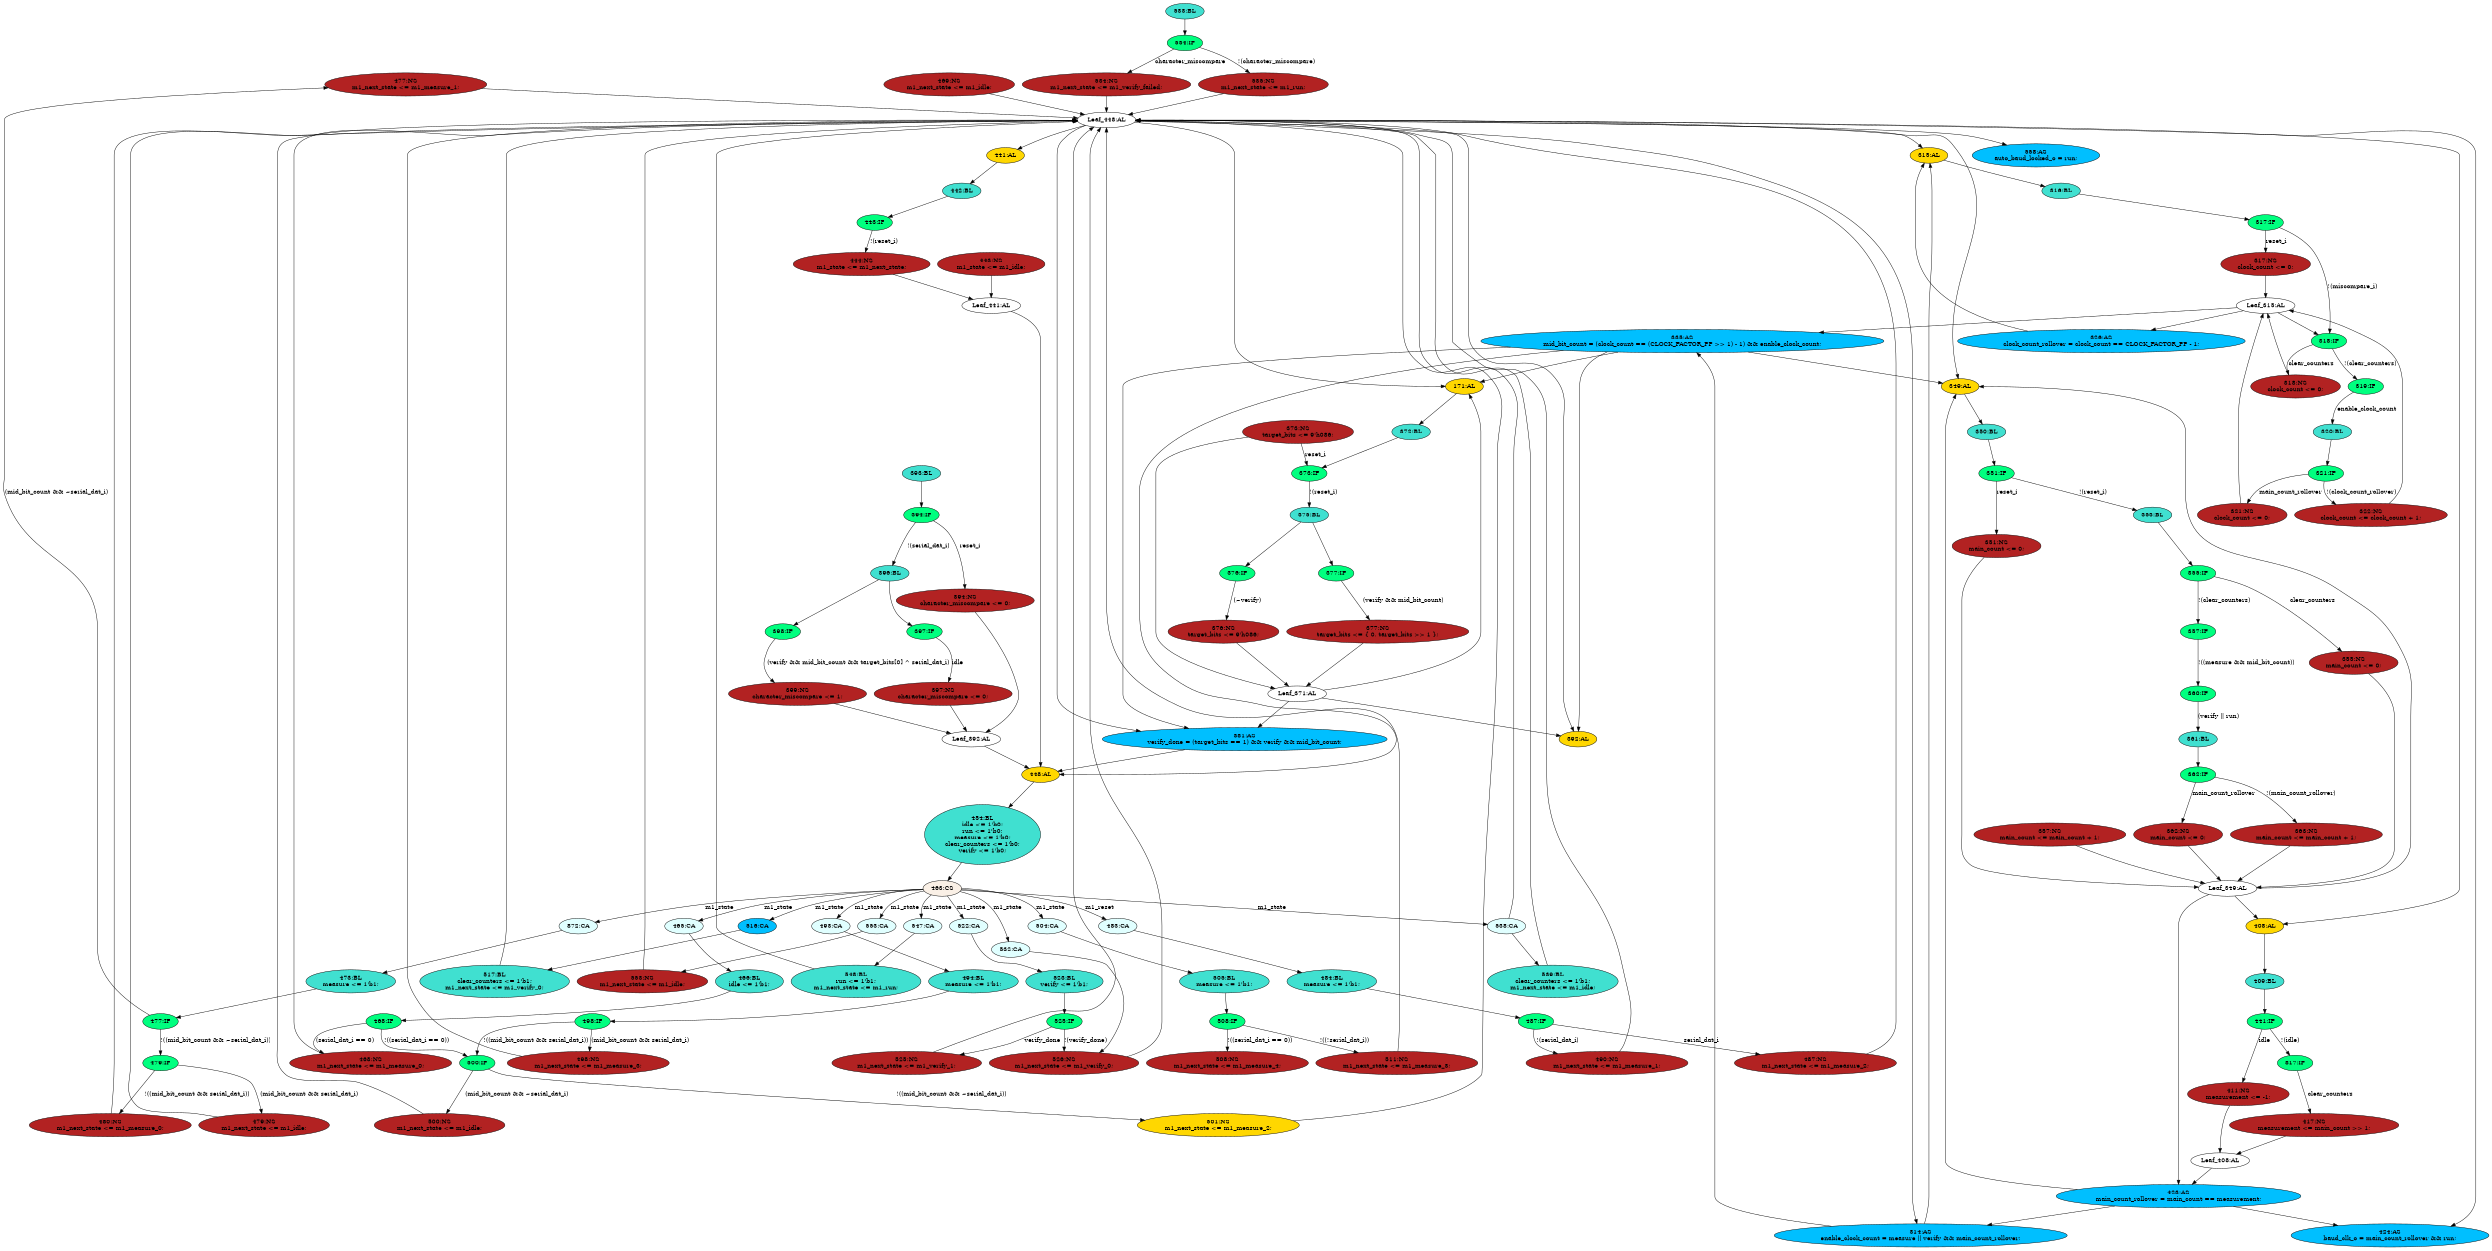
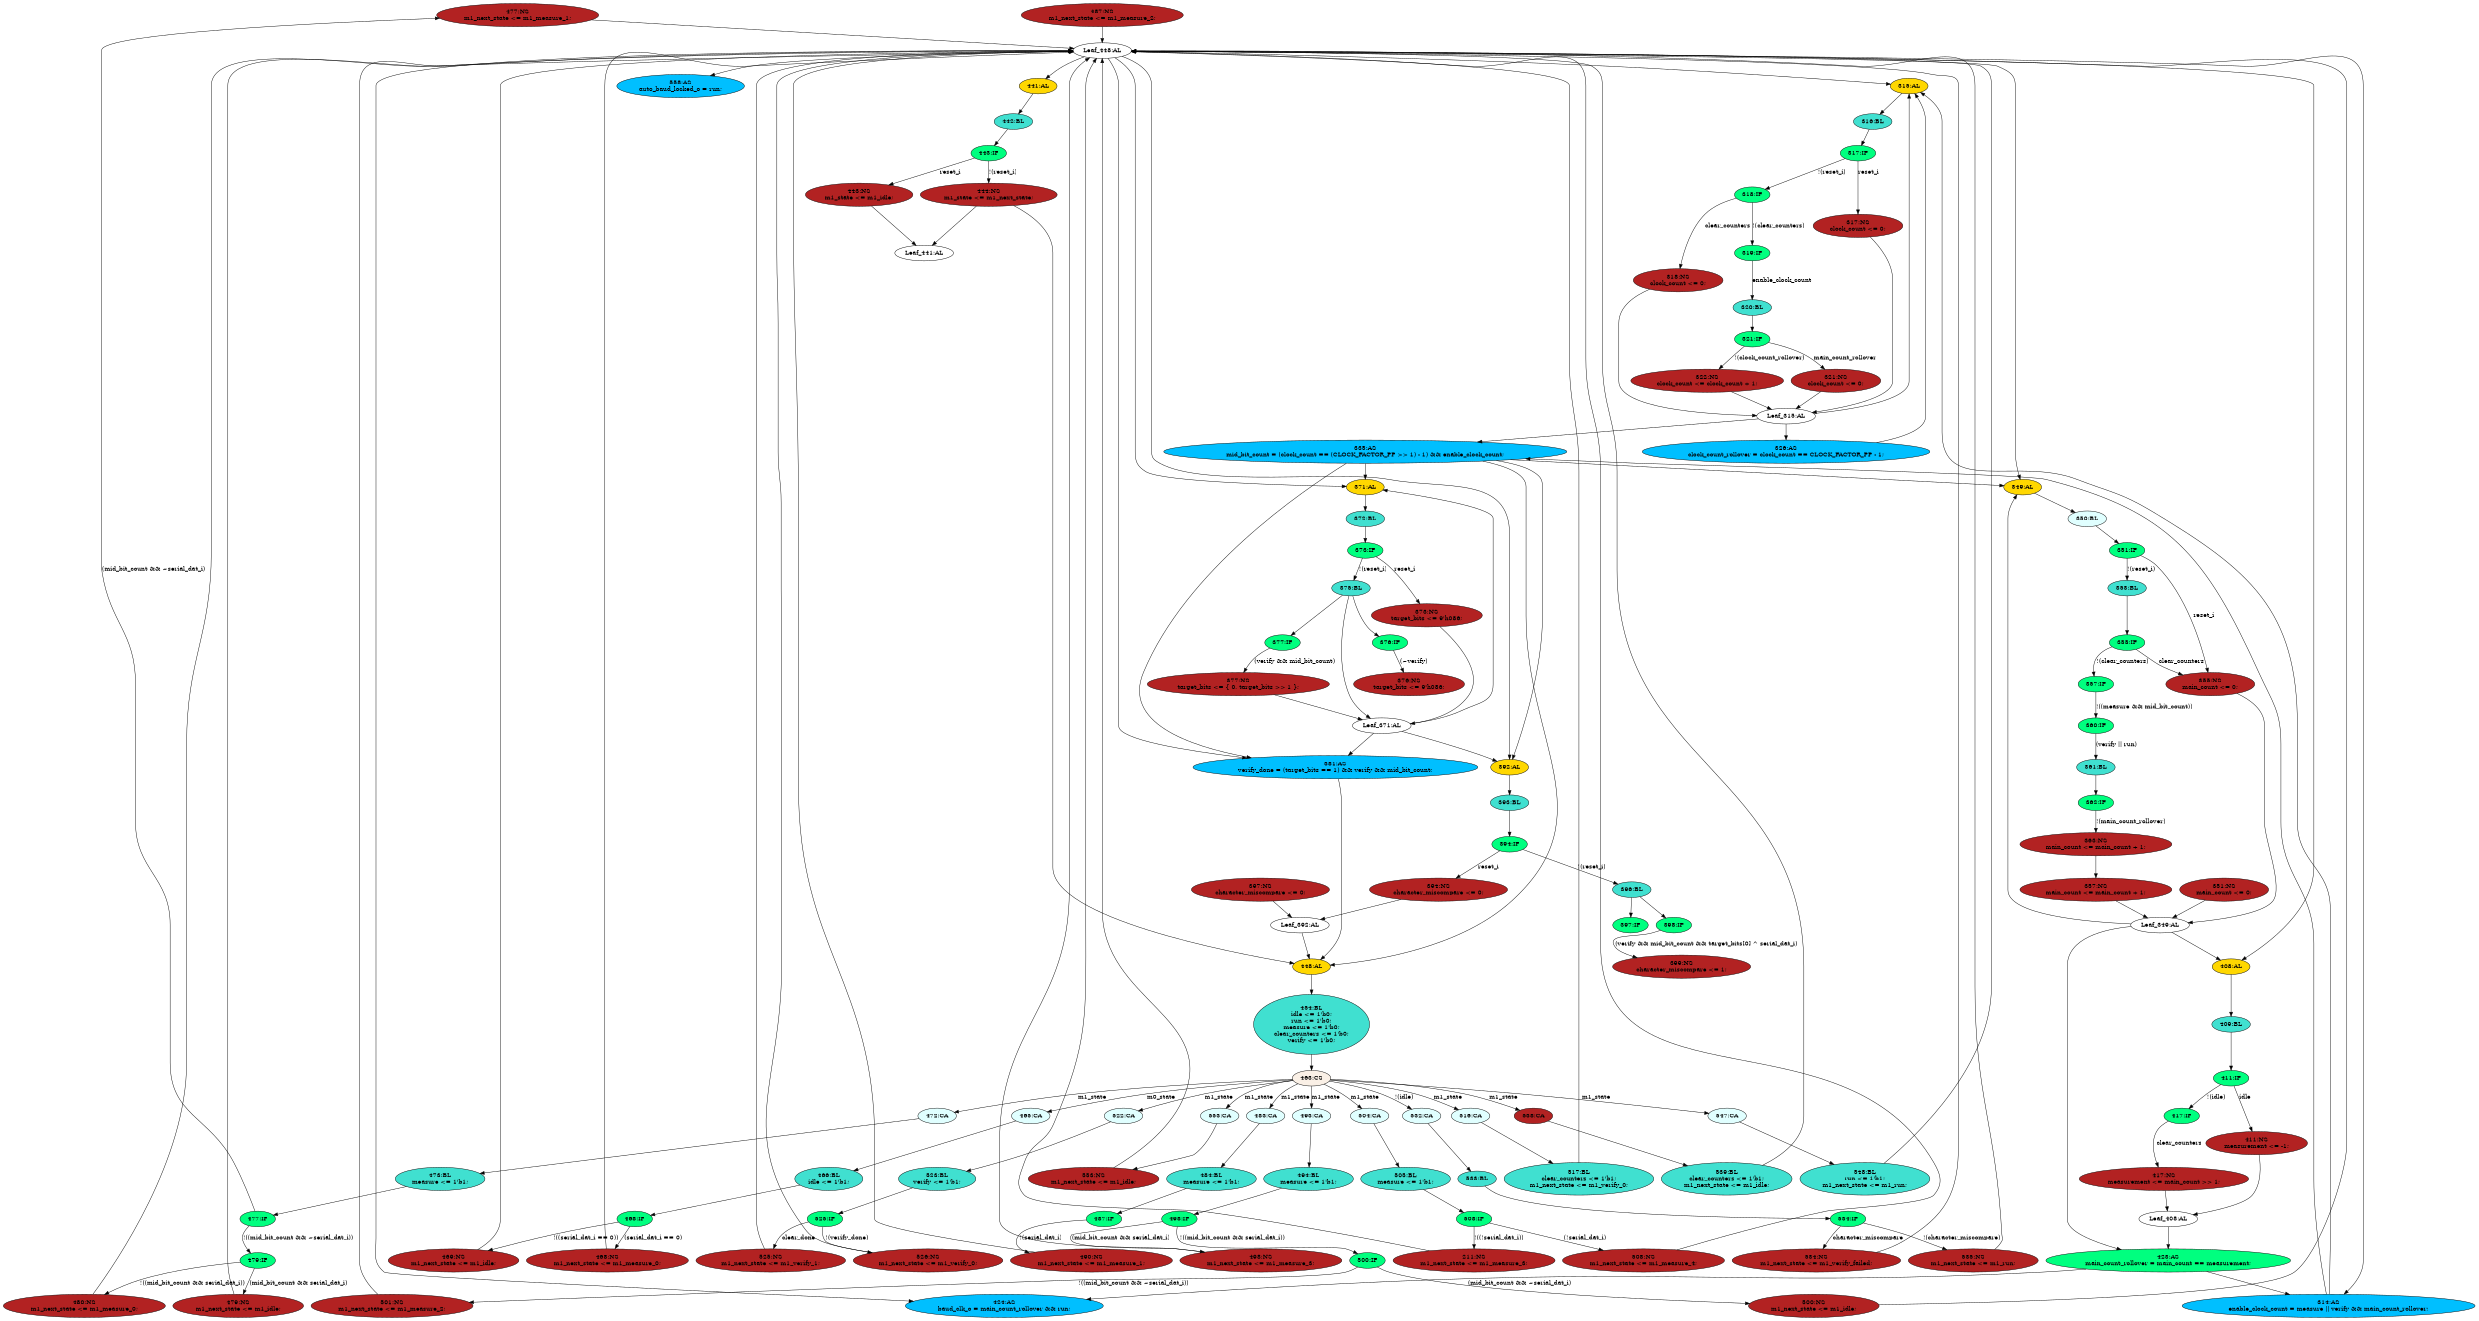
none -> (934, 171)
(2353, 287) -> (1832, 172)
(2296, 323) -> (1909, 292)
(1509, 383) -> (1601, 643)
(1464, 386) -> (1365, 487)
(1987, 432) -> (2087, 519)
(1304, 452) -> (1399, 576)
(1997, 506) -> (2184, 605)
(1041, 529) -> (1053, 660)
(928, 546) -> (1592, 867)
(951, 655) -> none
(1261, 663) -> (1342, 659)
(890, 718) -> none
none -> (1510, 783)
(2178, 835) -> none
(1945, 848) -> none
(2266, 862) -> (2096, 865)
(778, 907) -> (1161, 1097)
(1008, 907) -> (1404, 1097)
(1100, 907) -> (1296, 1097)
(578, 926) -> (937, 1116)
(757, 926) -> (1471, 1116)
(1506, 926) -> (1533, 1116)
(1112, 971) -> (1448, 1146)
(2265, 1021) -> (2231, 1078)
(1654, 1039) -> none
(1043, 1040) -> (799, 1238)
(1260, 1040) -> (1585, 1238)
(416, 1050) -> (555, 1234)
(1397, 1063) -> (1474, 1260)
(2295, 1063) -> (2182, 1116)
(1218, 1125) -> (392, 1306)
(2179, 1196) -> (2168, 1260)
